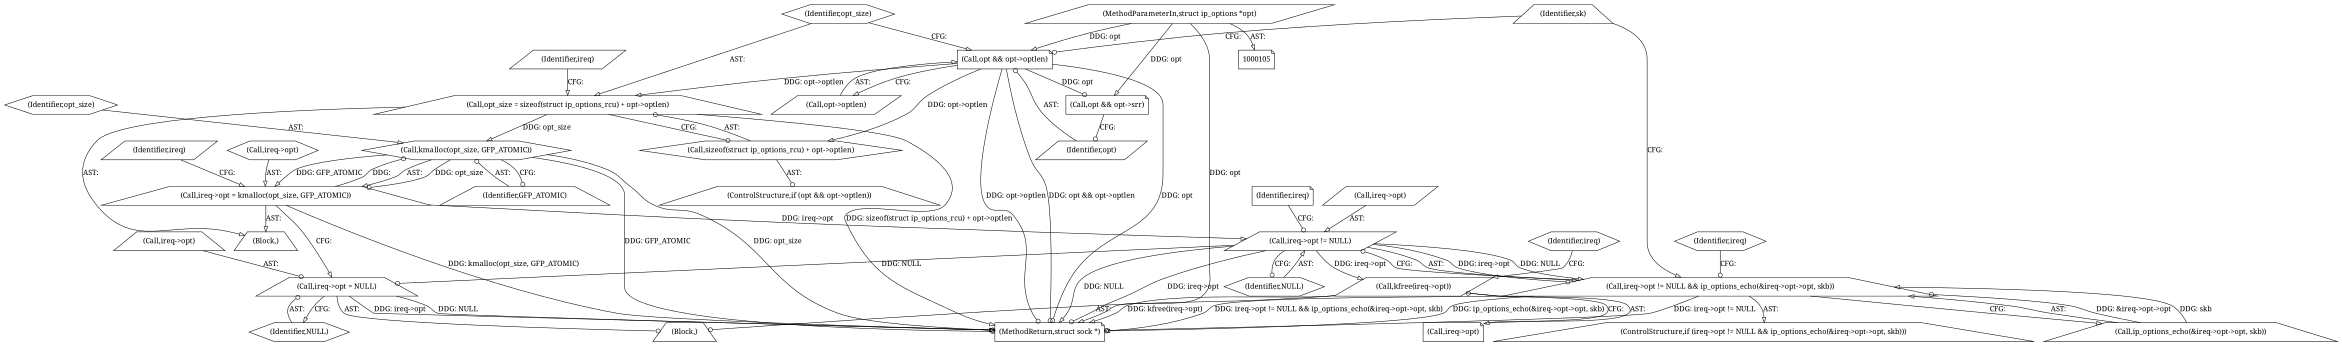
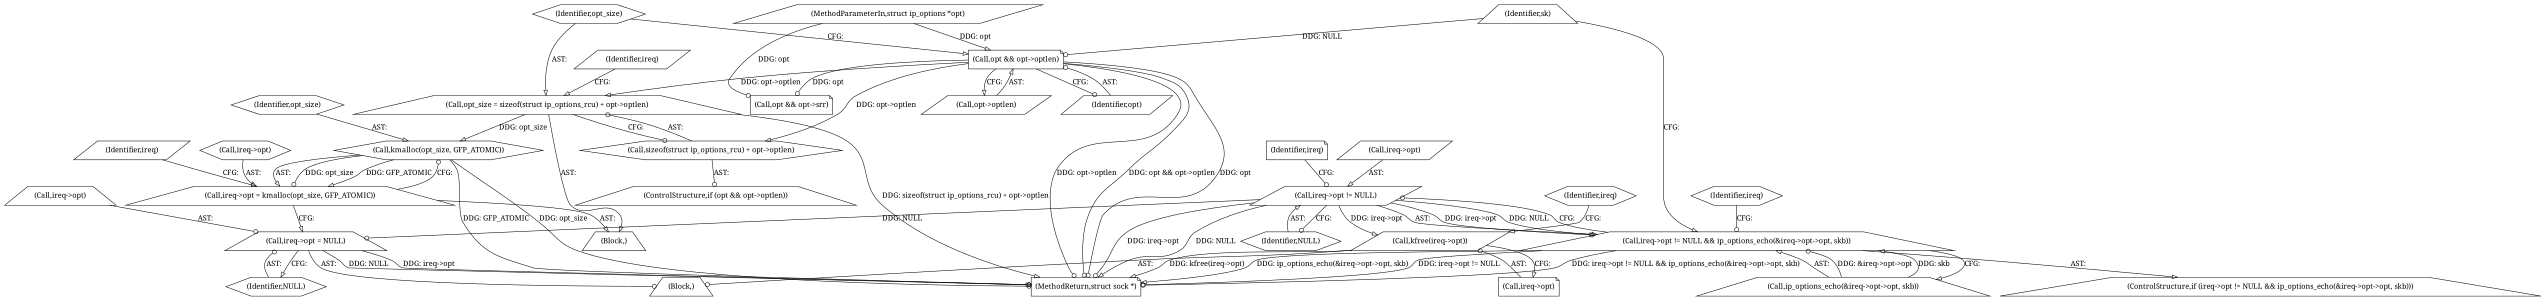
(1234, 37) -> (1322, 37)
(1145, 57) -> (759, 50)
(1257, 60) -> none
(1100, 126) -> (1065, 81)
(383, 173) -> (446, 173)
(525, 196) -> none
(1210, 220) -> none
(835, 225) -> none
(629, 315) -> none
